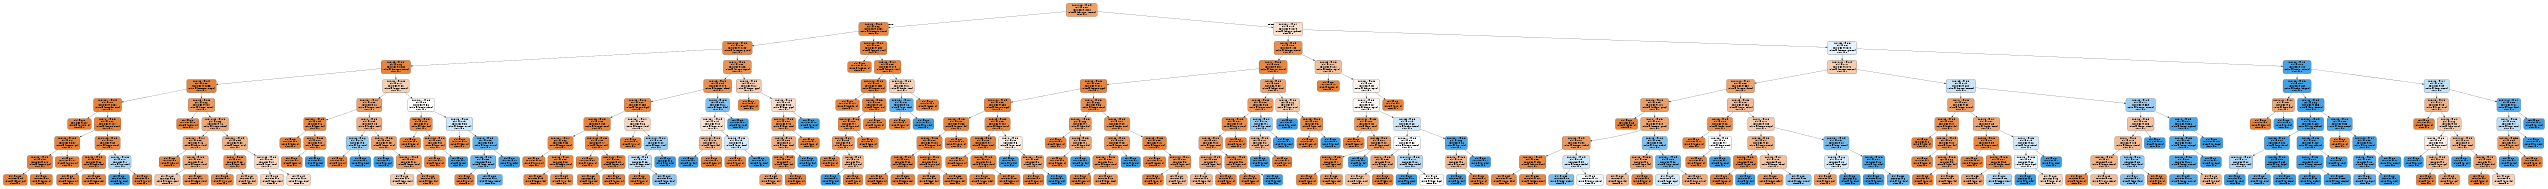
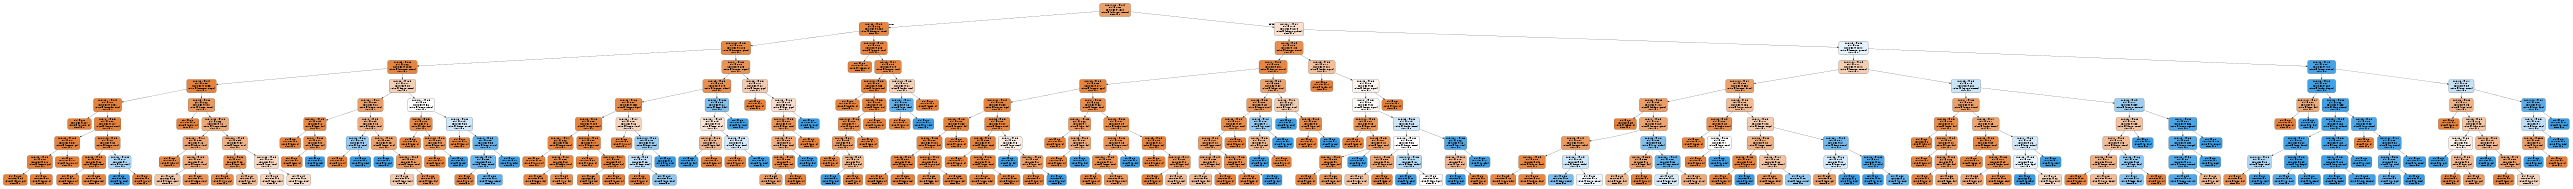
(1999, 180) -> (1999, 180)
none -> (2235, 180)
